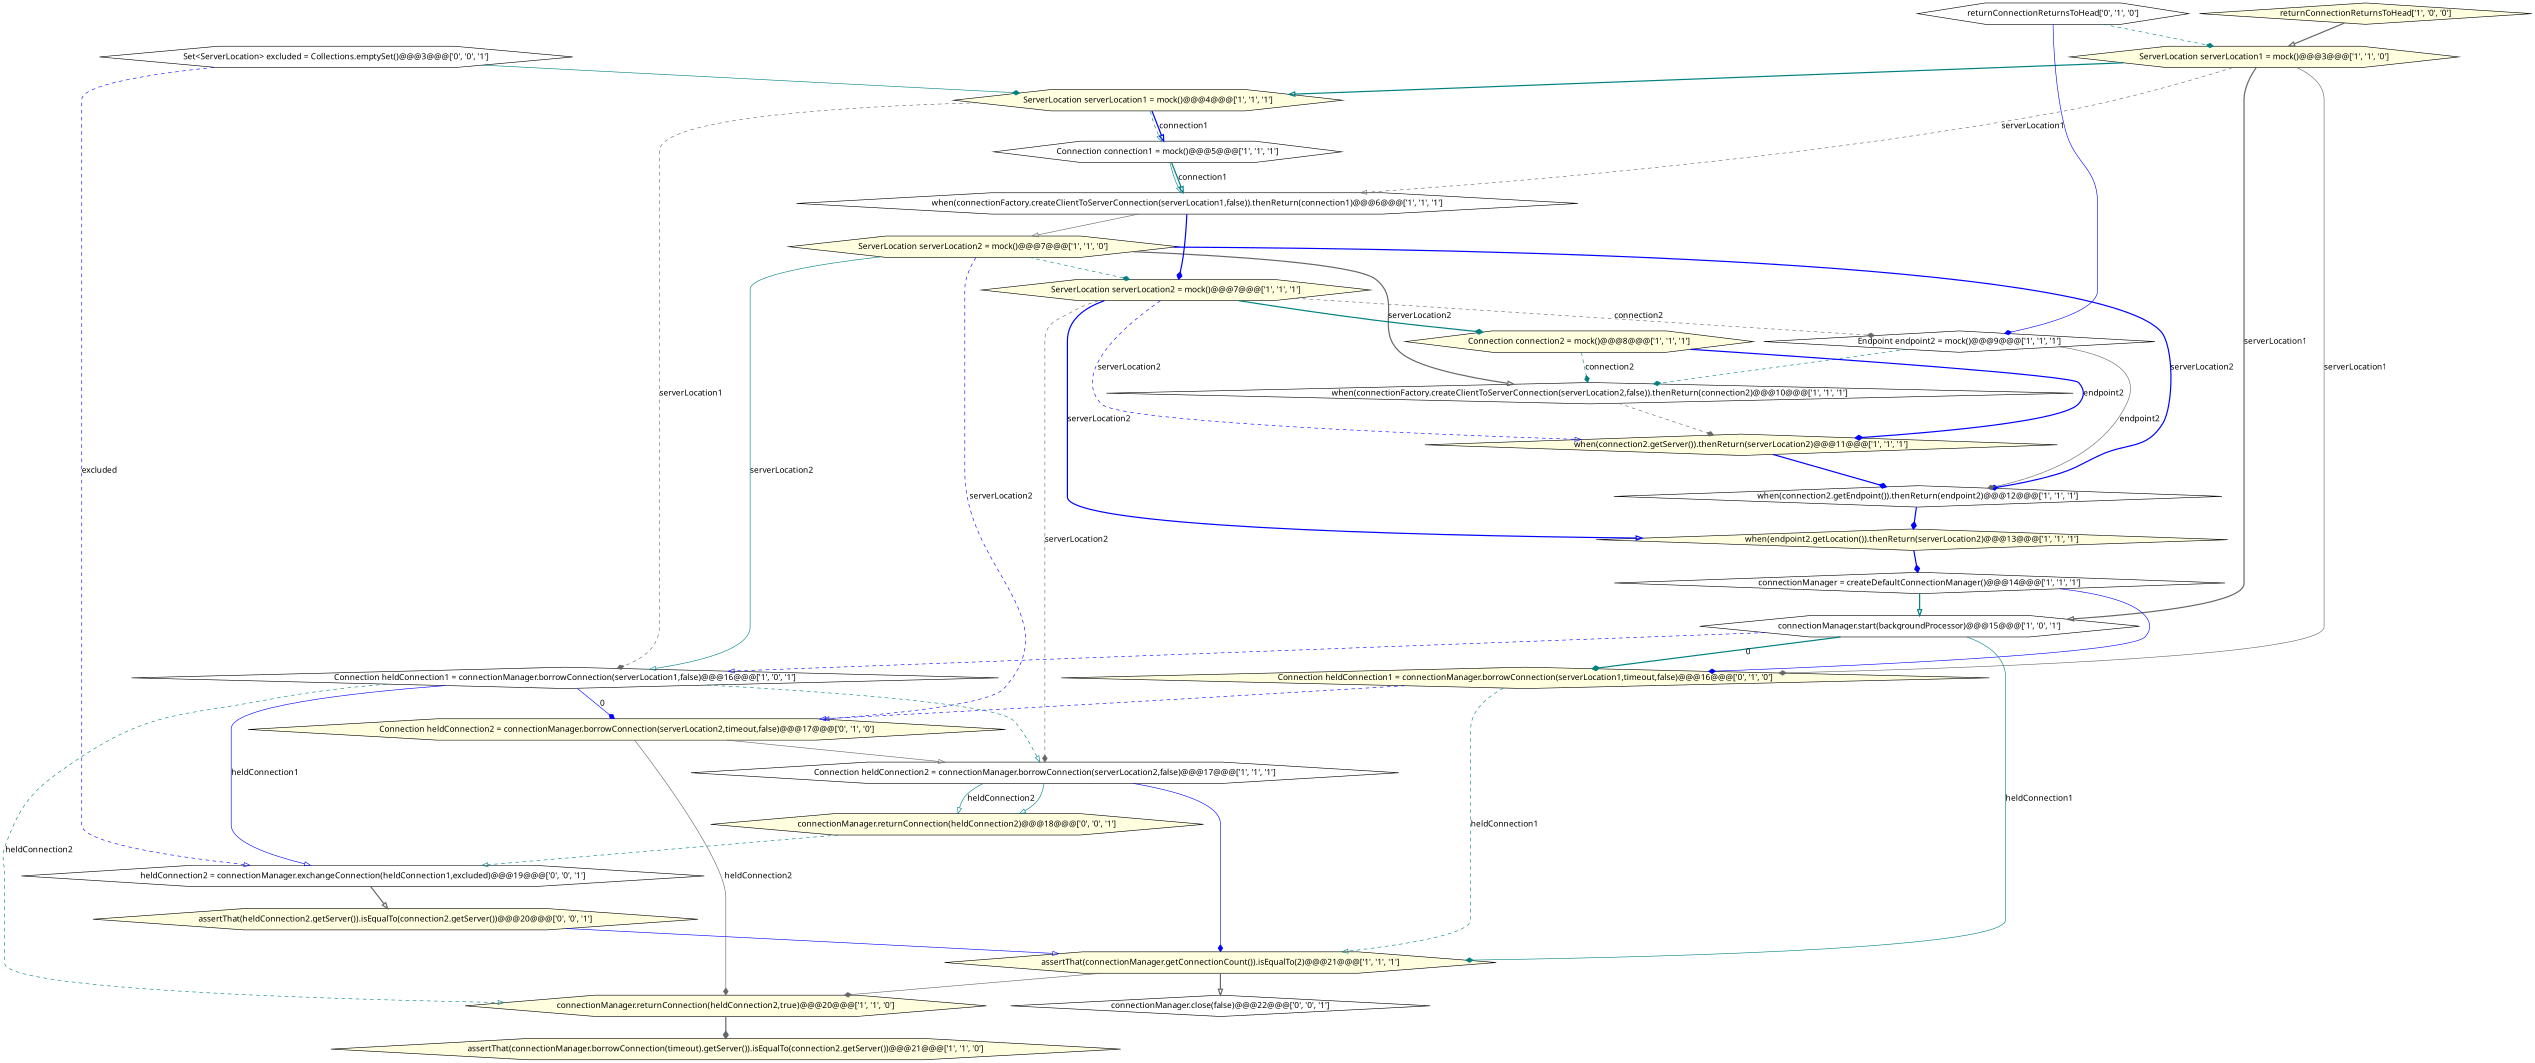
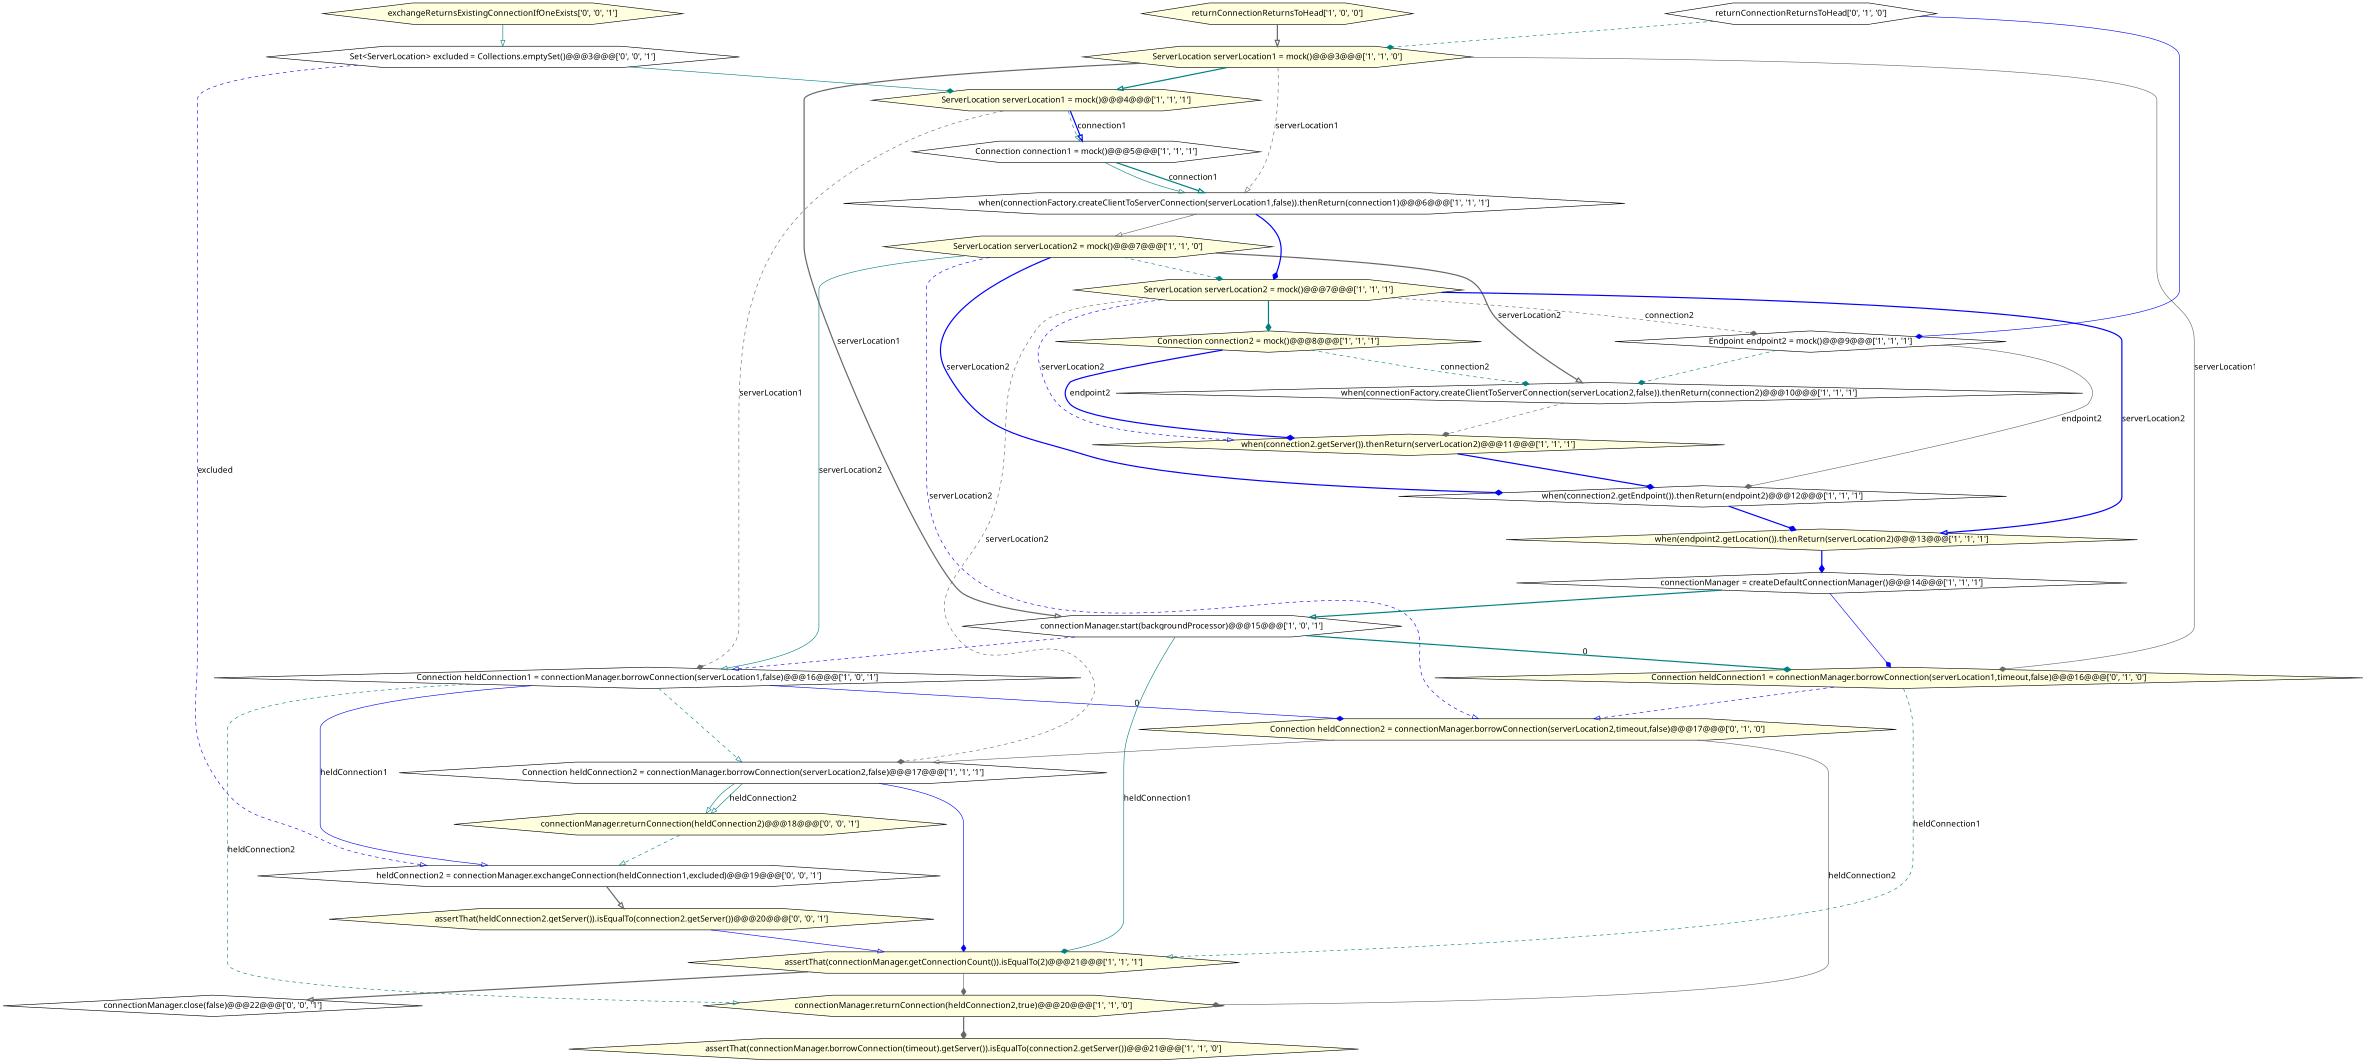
none -> (503, 14)
(2366, 14) -> (1277, 14)
(1579, 342) -> (1268, 342)
